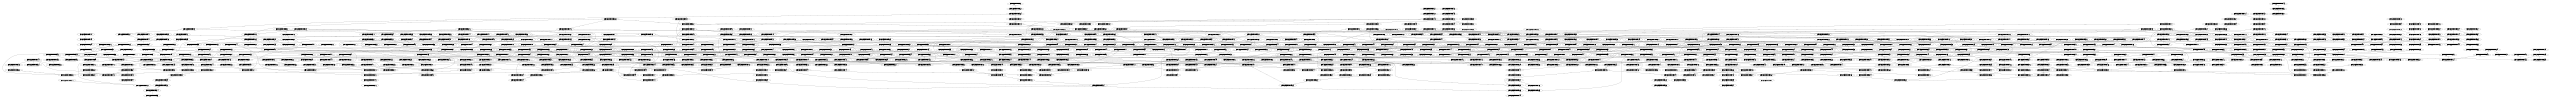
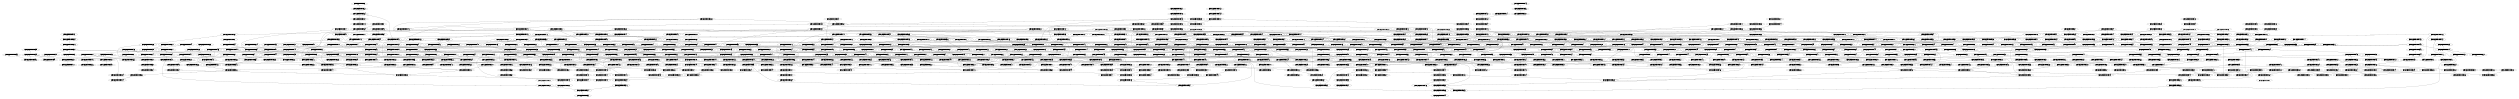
(1552, 40) -> (1143, 40)
(2339, 50) -> none
